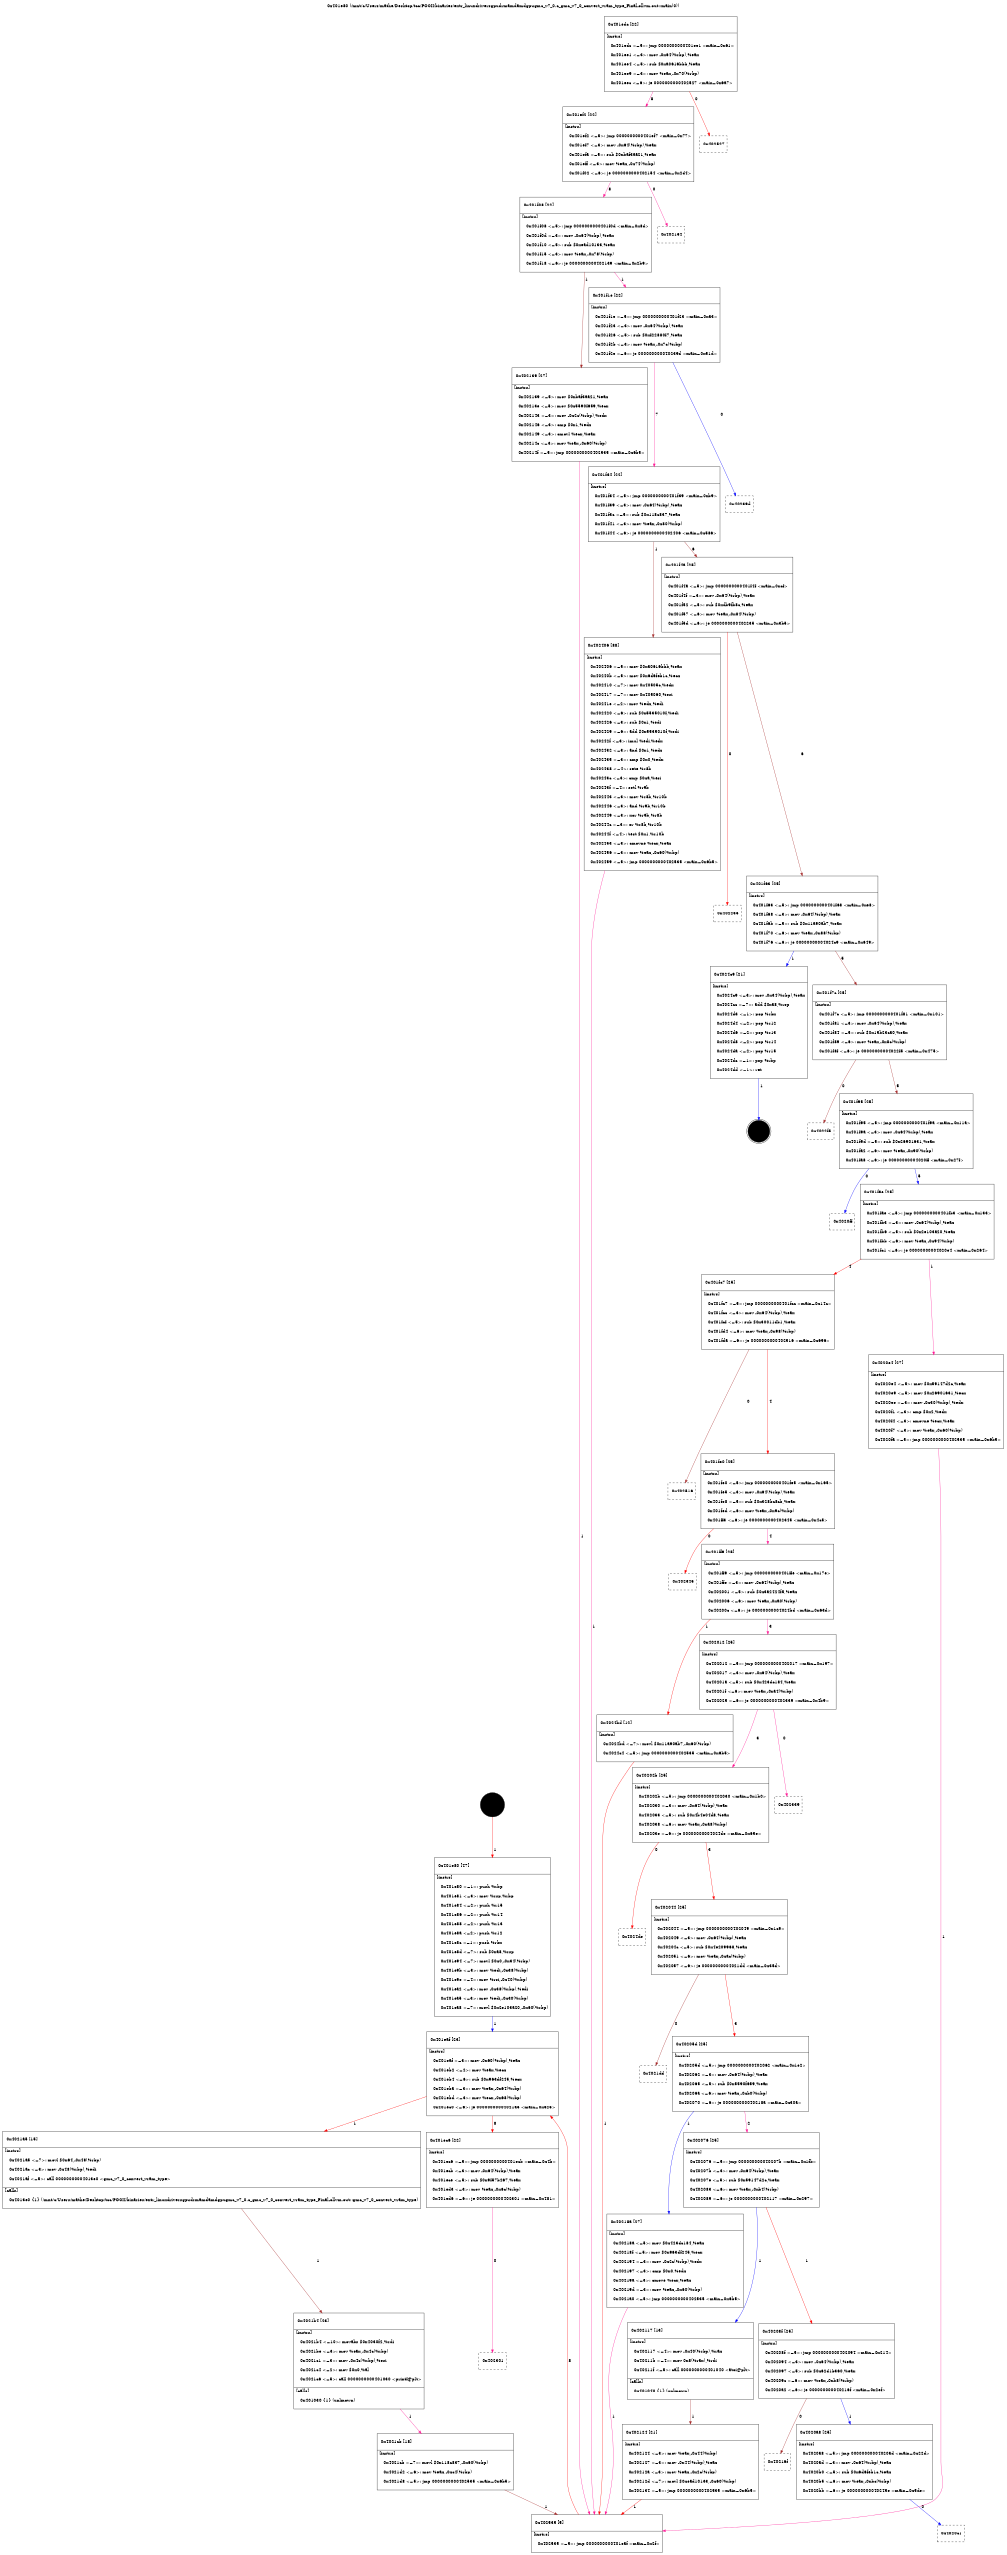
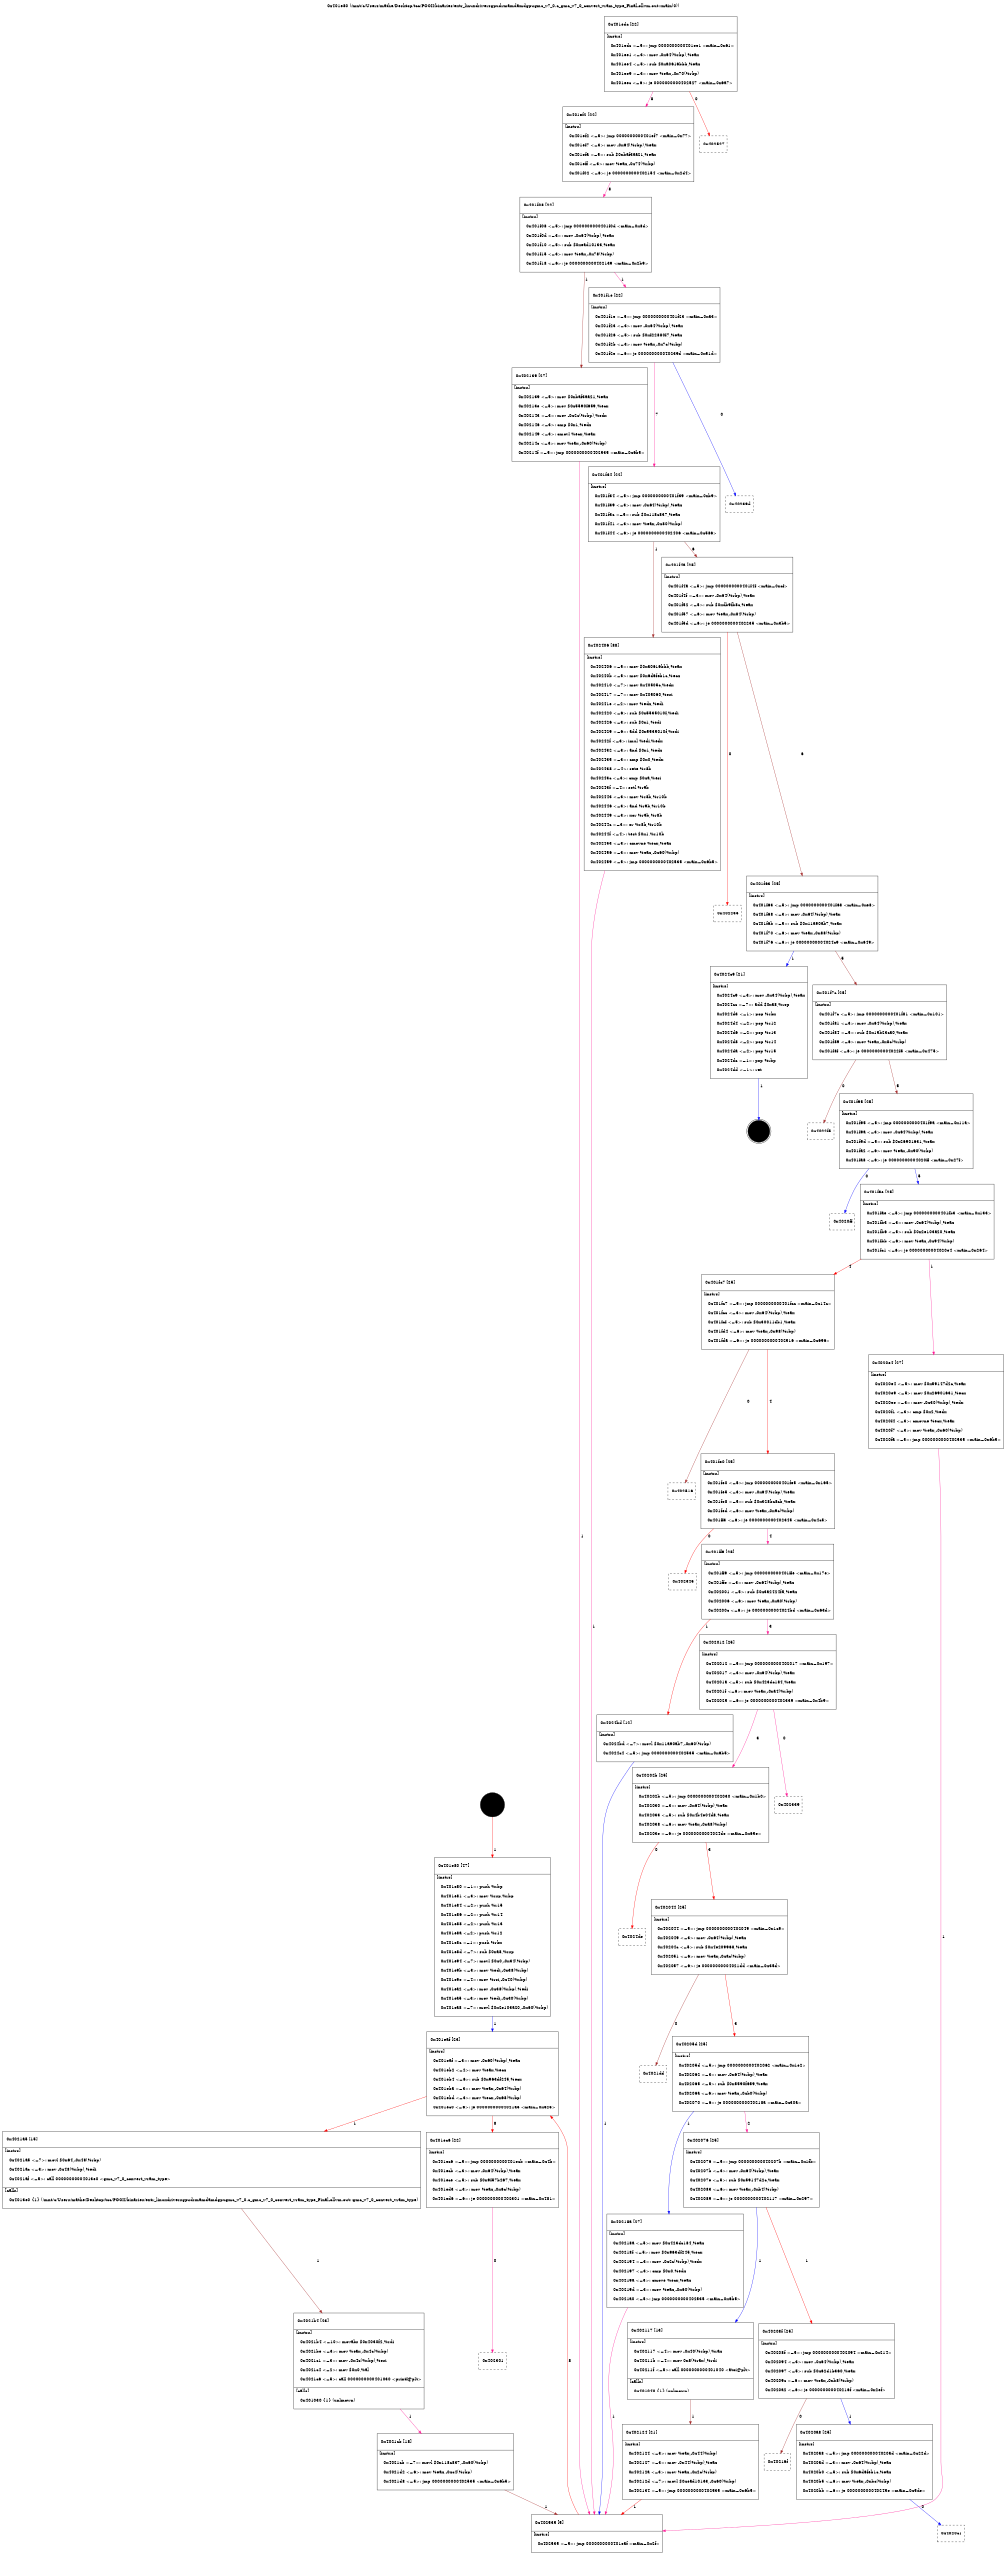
(671, 235) -> none
(603, 2133) -> (603, 2133)
